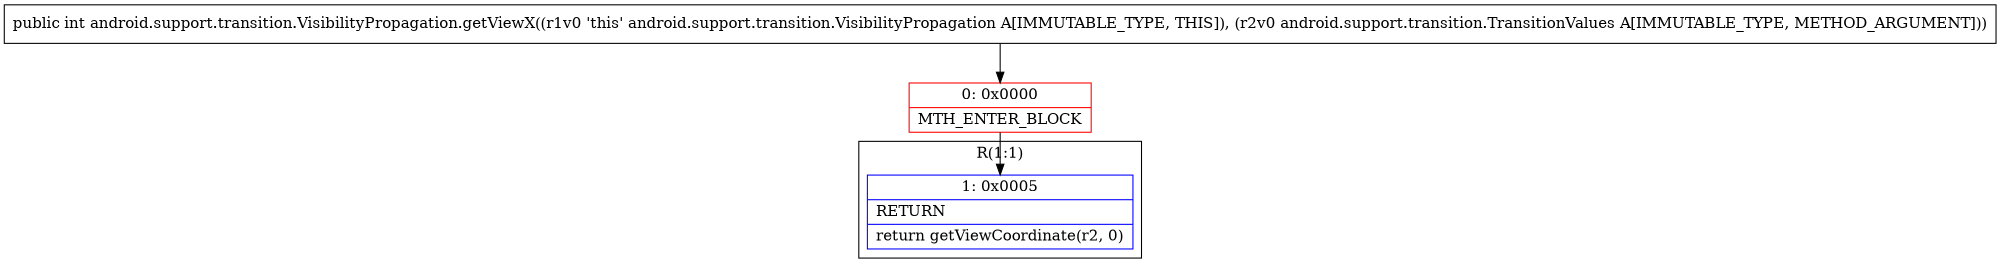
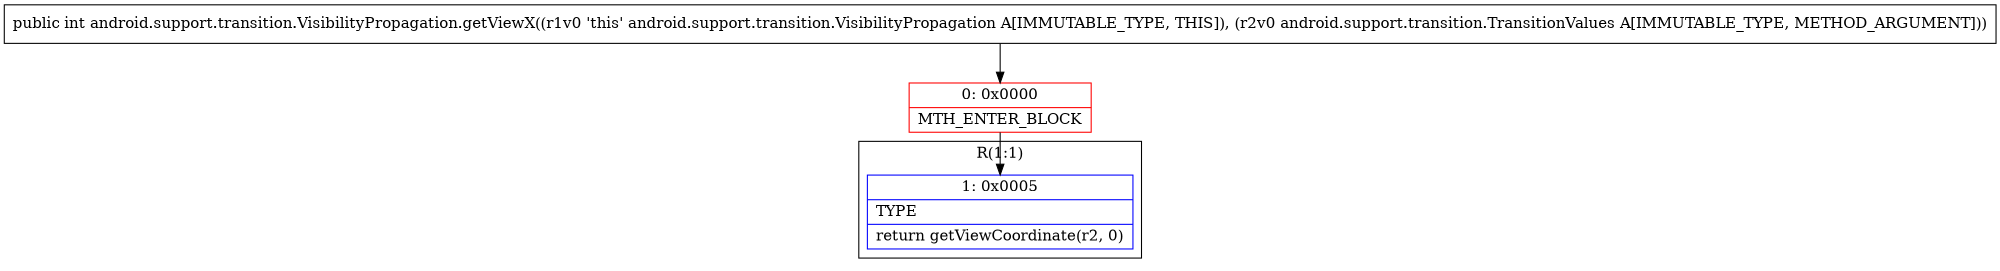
(911, 211) -> (897, 211)
